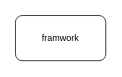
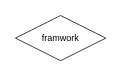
(60, 38) -> (60, 38)
